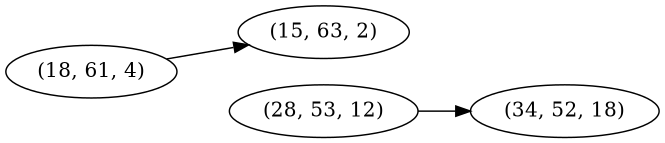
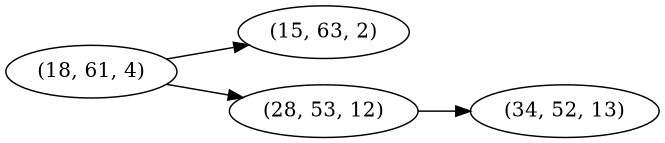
none -> (197, 90)
(565, 111) -> (565, 111)
